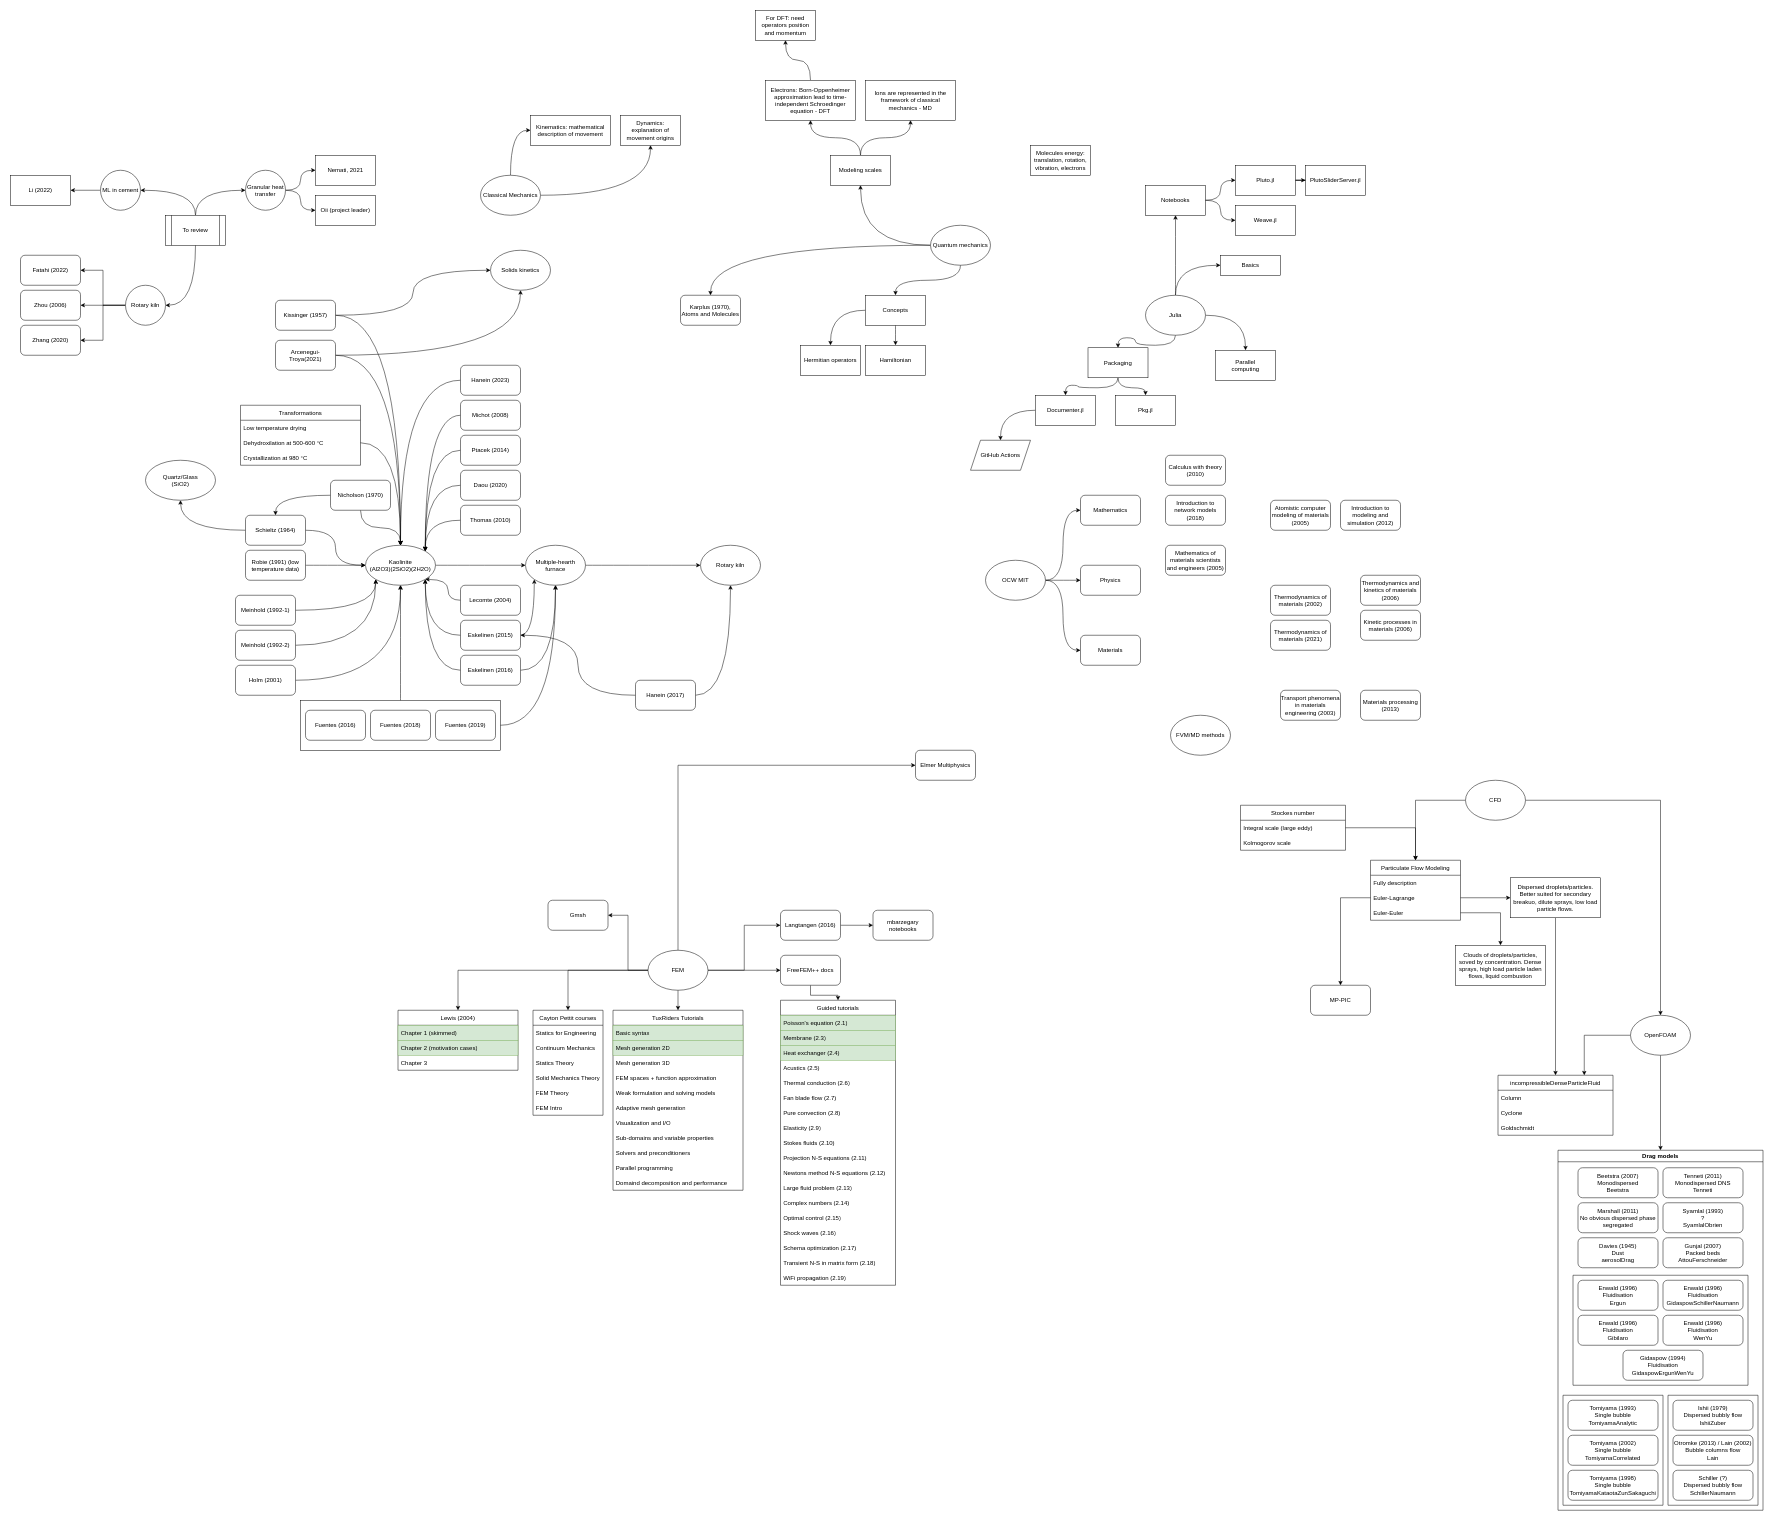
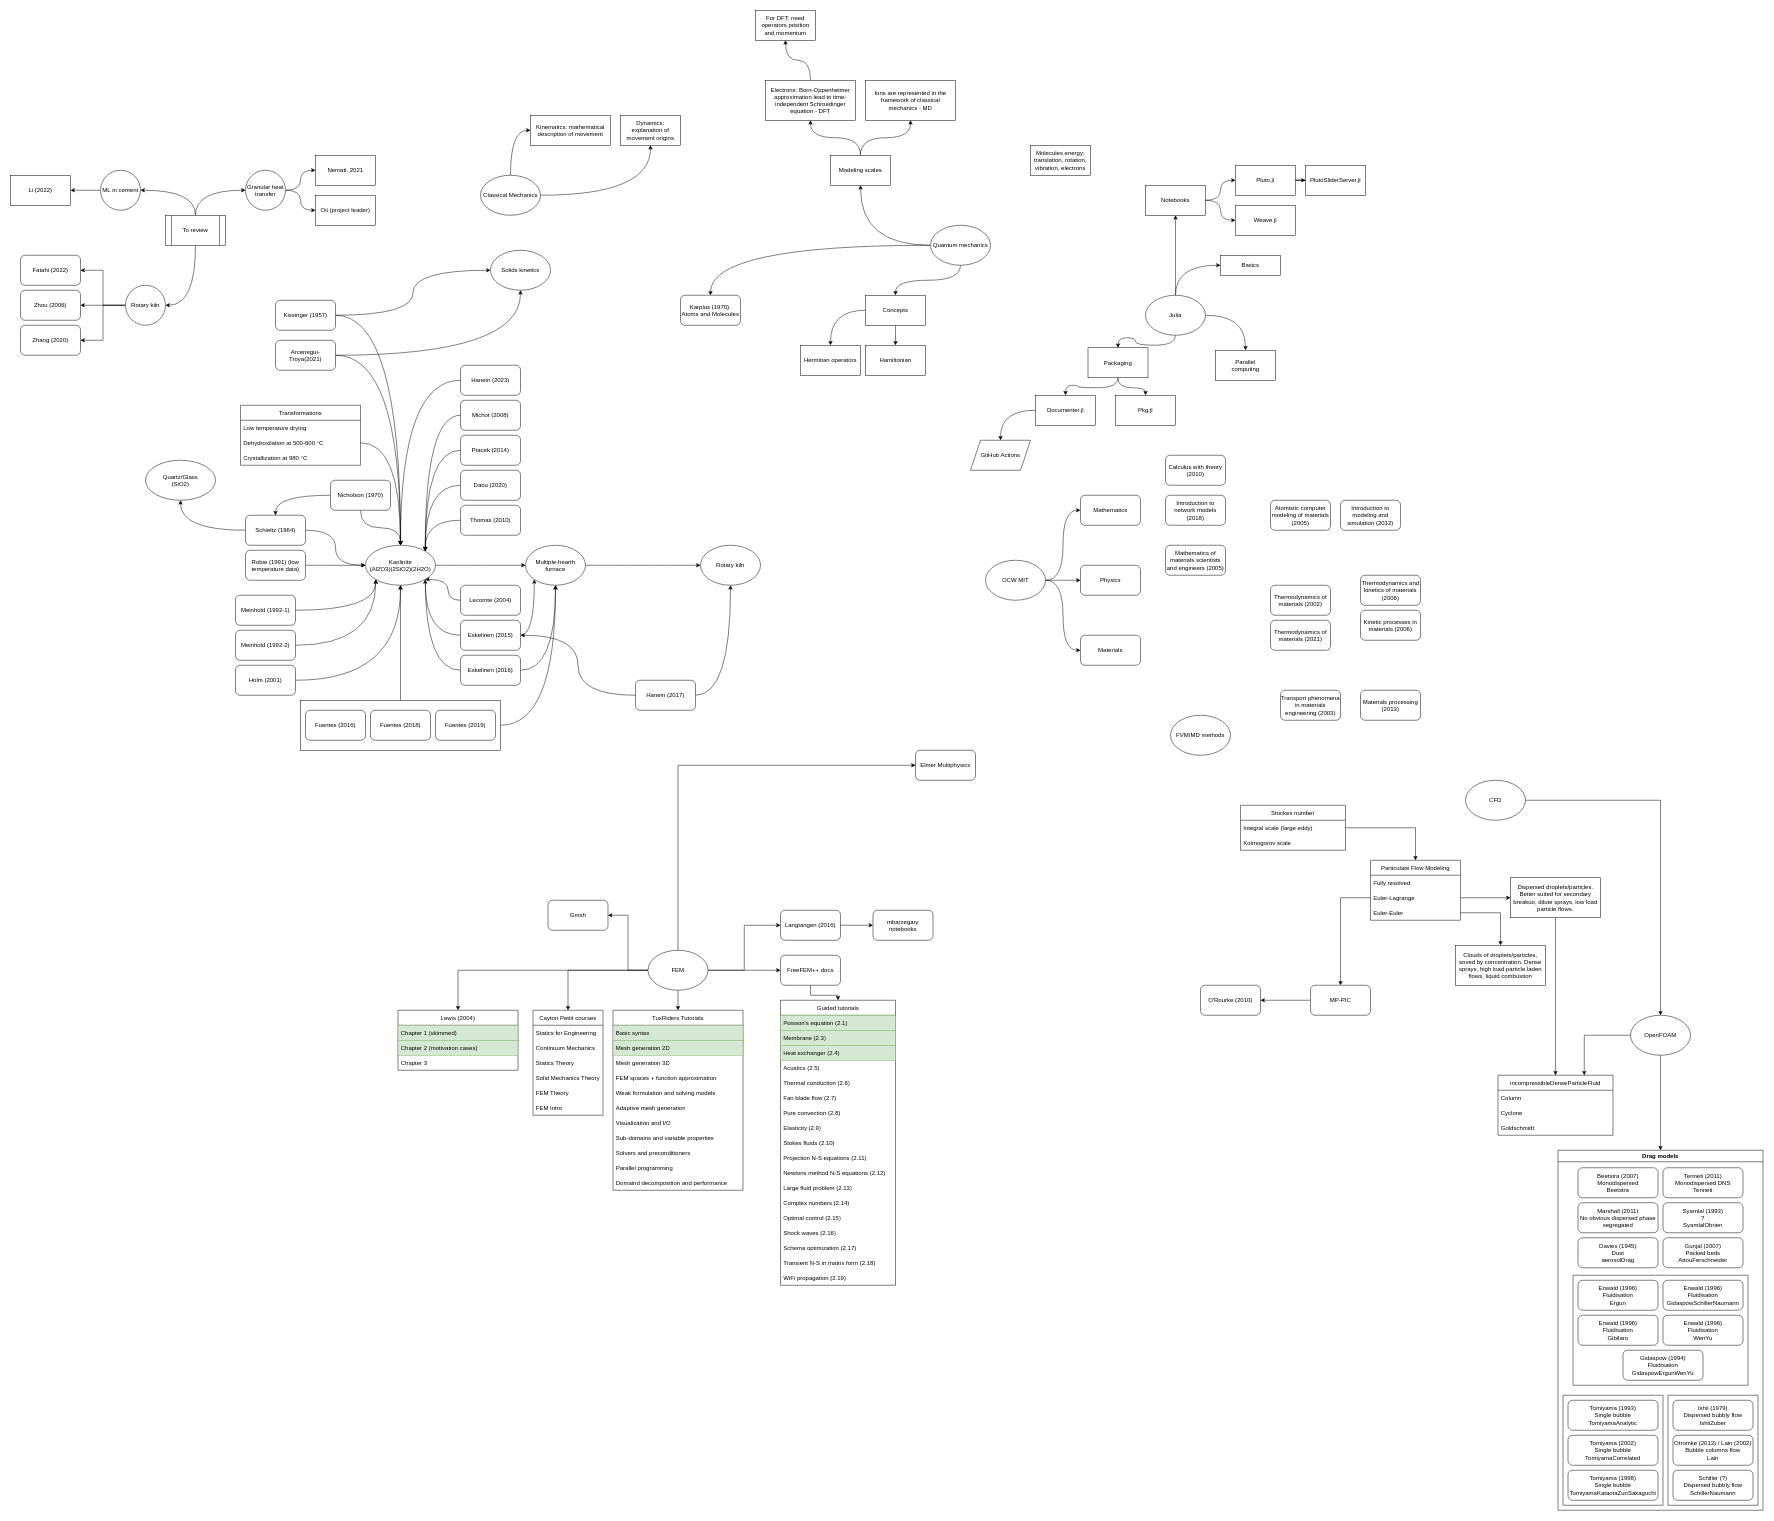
(430, 638) -> (425, 580)
(1428, 800) -> none
(1398, 883) -> (1394, 883)
none -> (1230, 1000)
none -> (1265, 1000)
